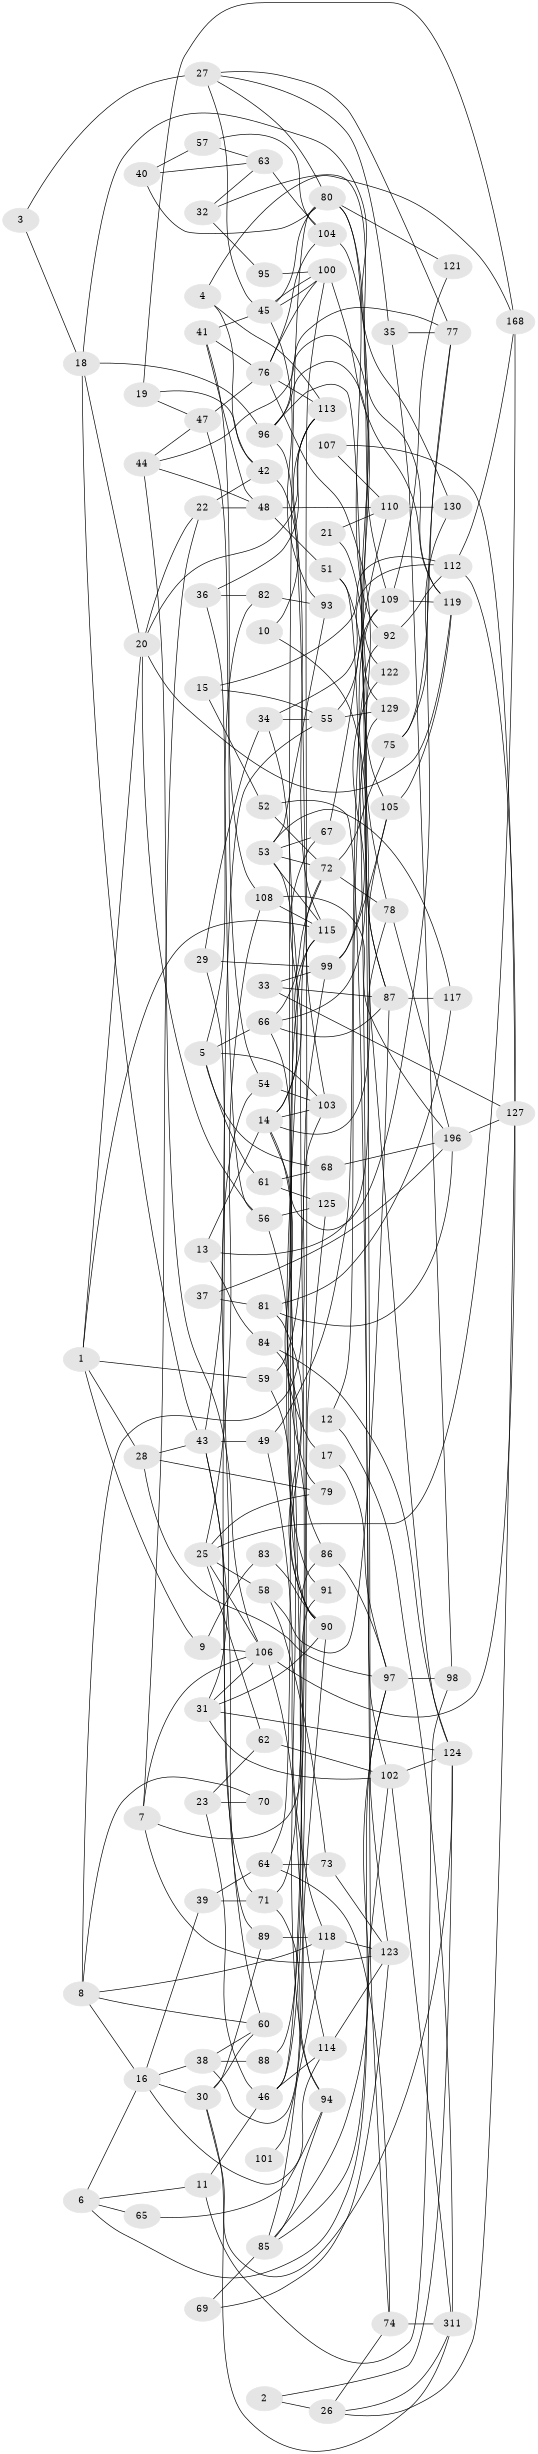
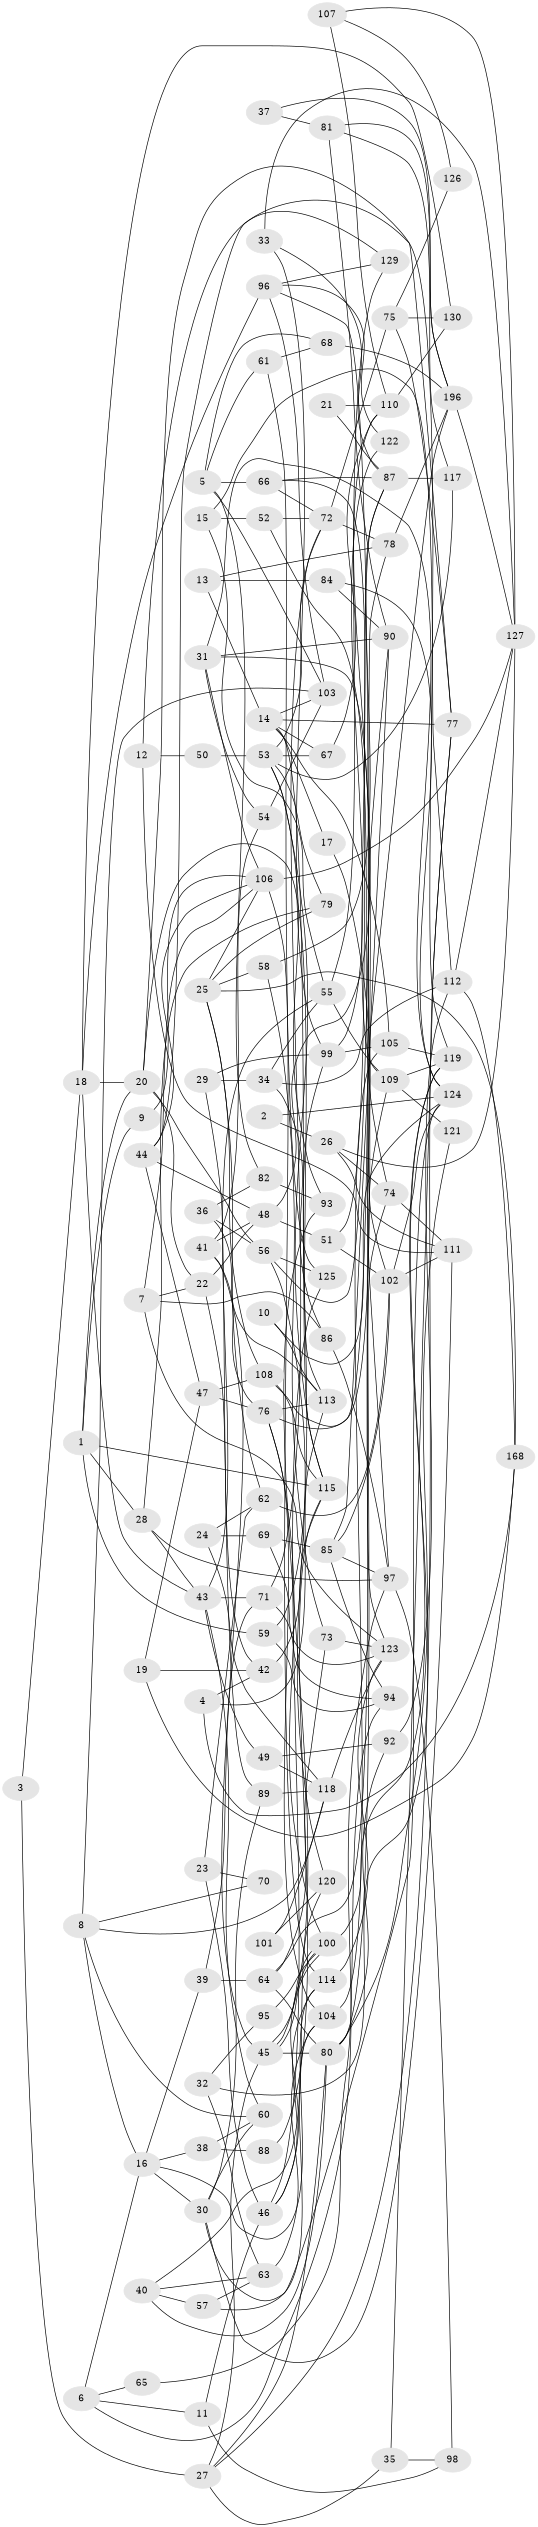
none -> (453, 179)
none -> (203, 756)
none -> (203, 1536)
(264, 1555) -> none
(327, 1591) -> none
none -> (327, 1882)
(453, 2324) -> (453, 1250)
